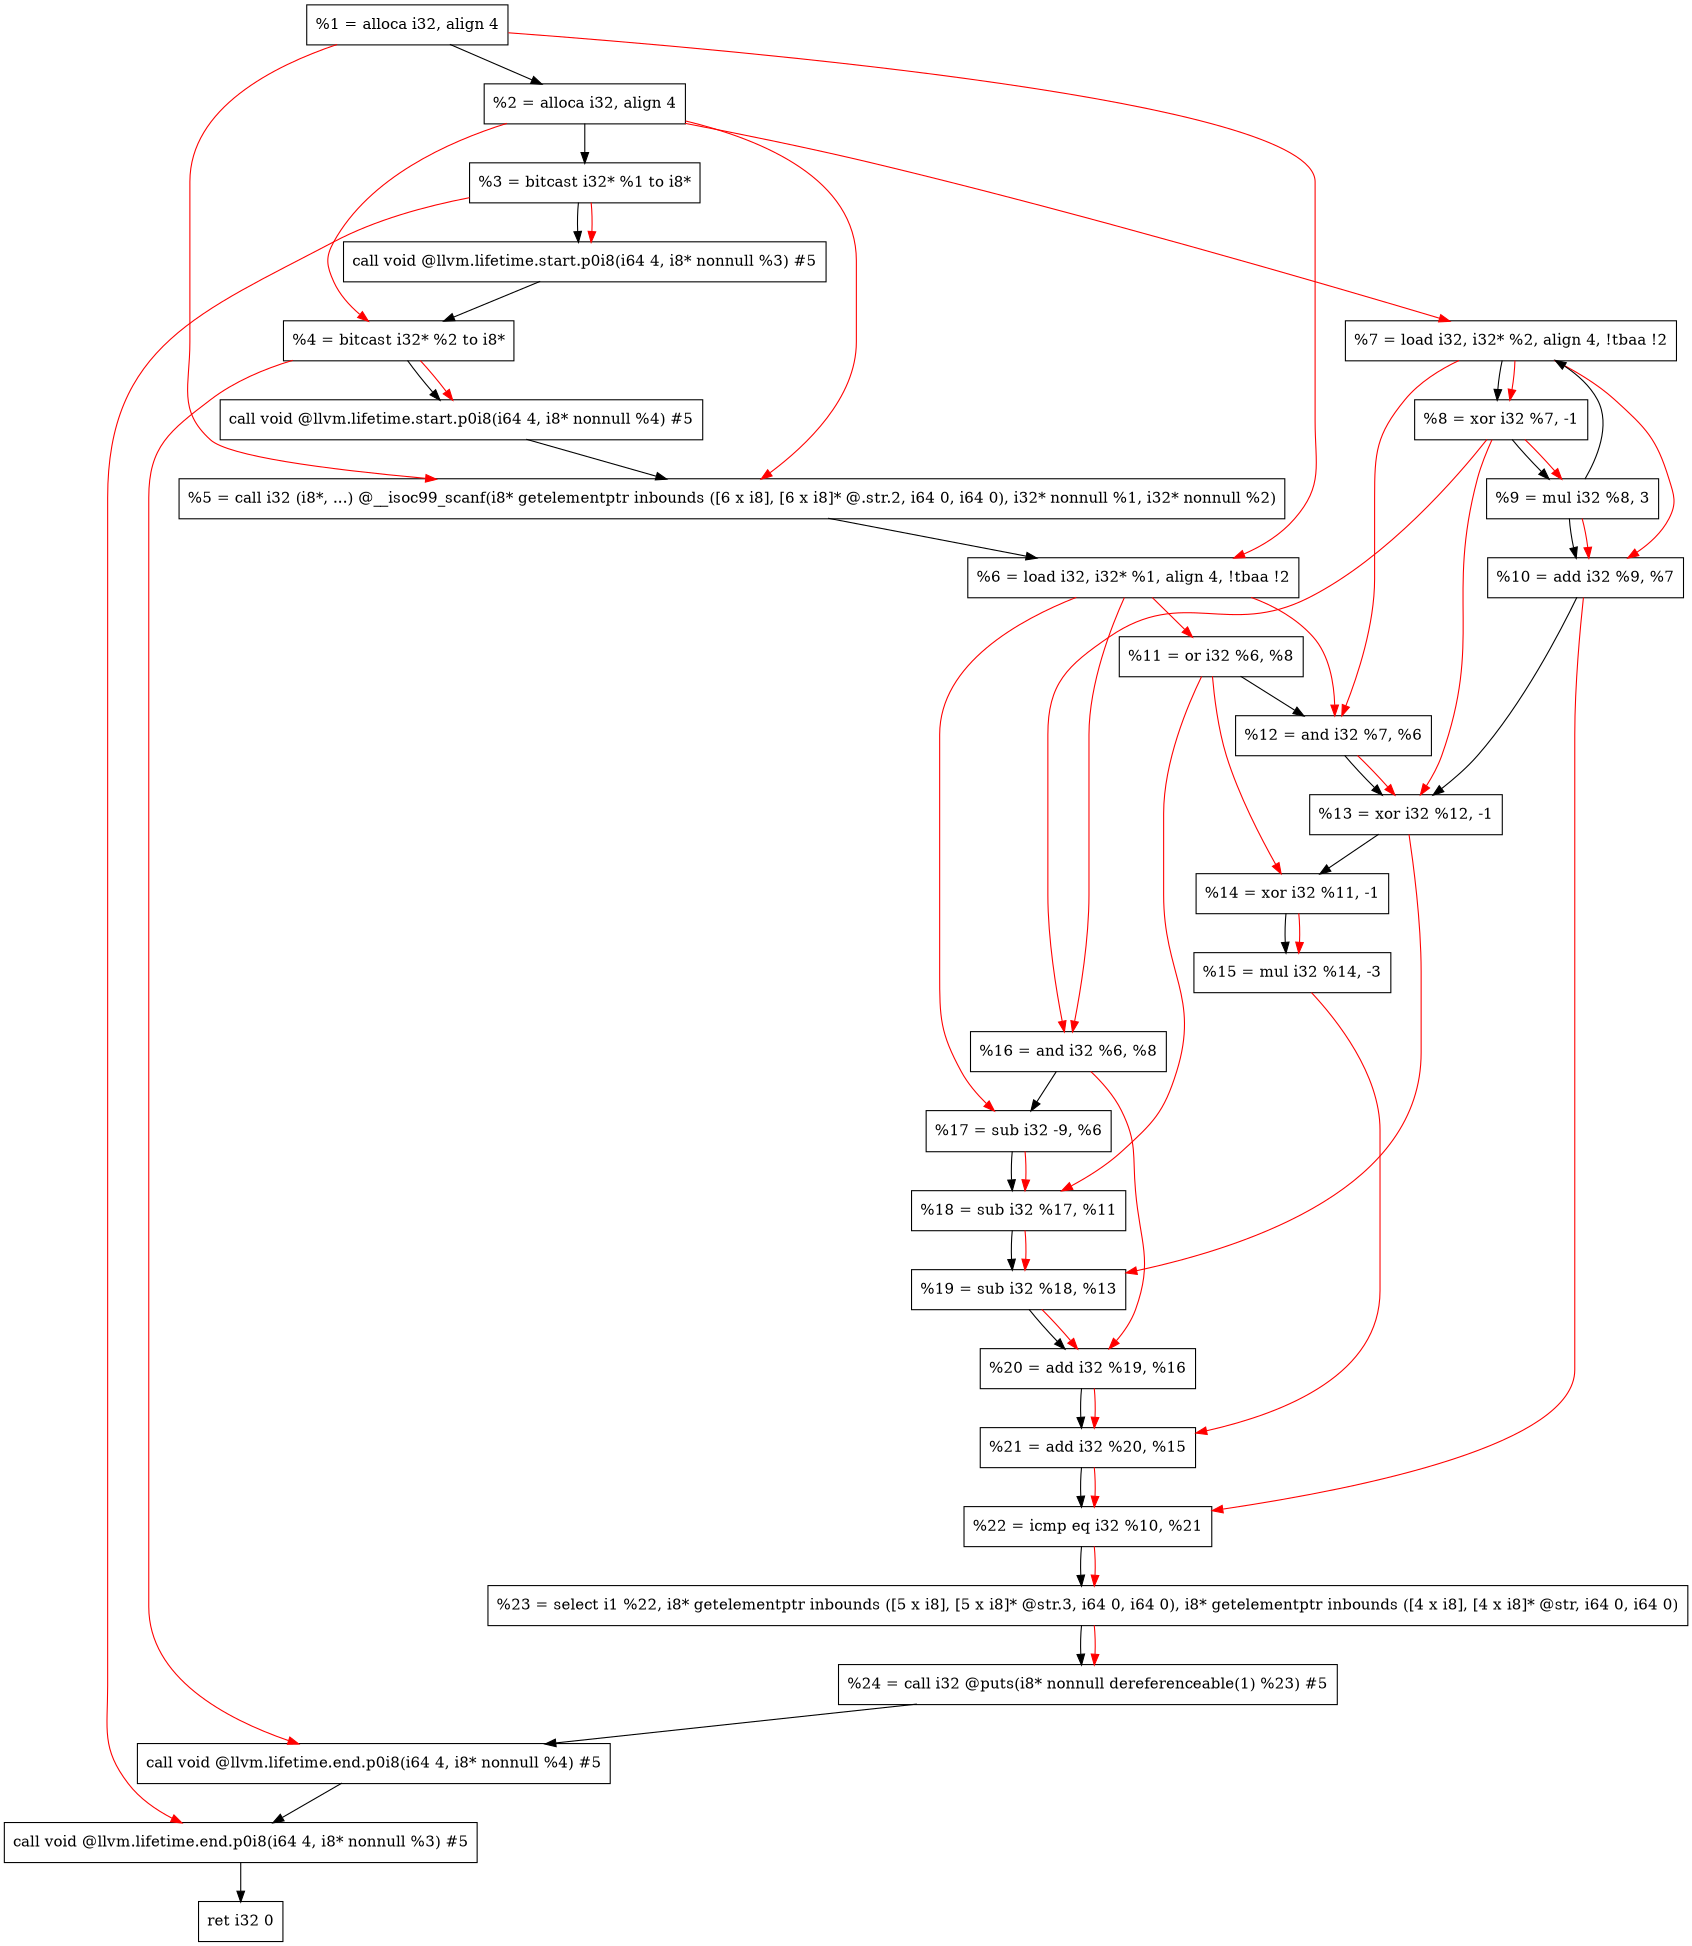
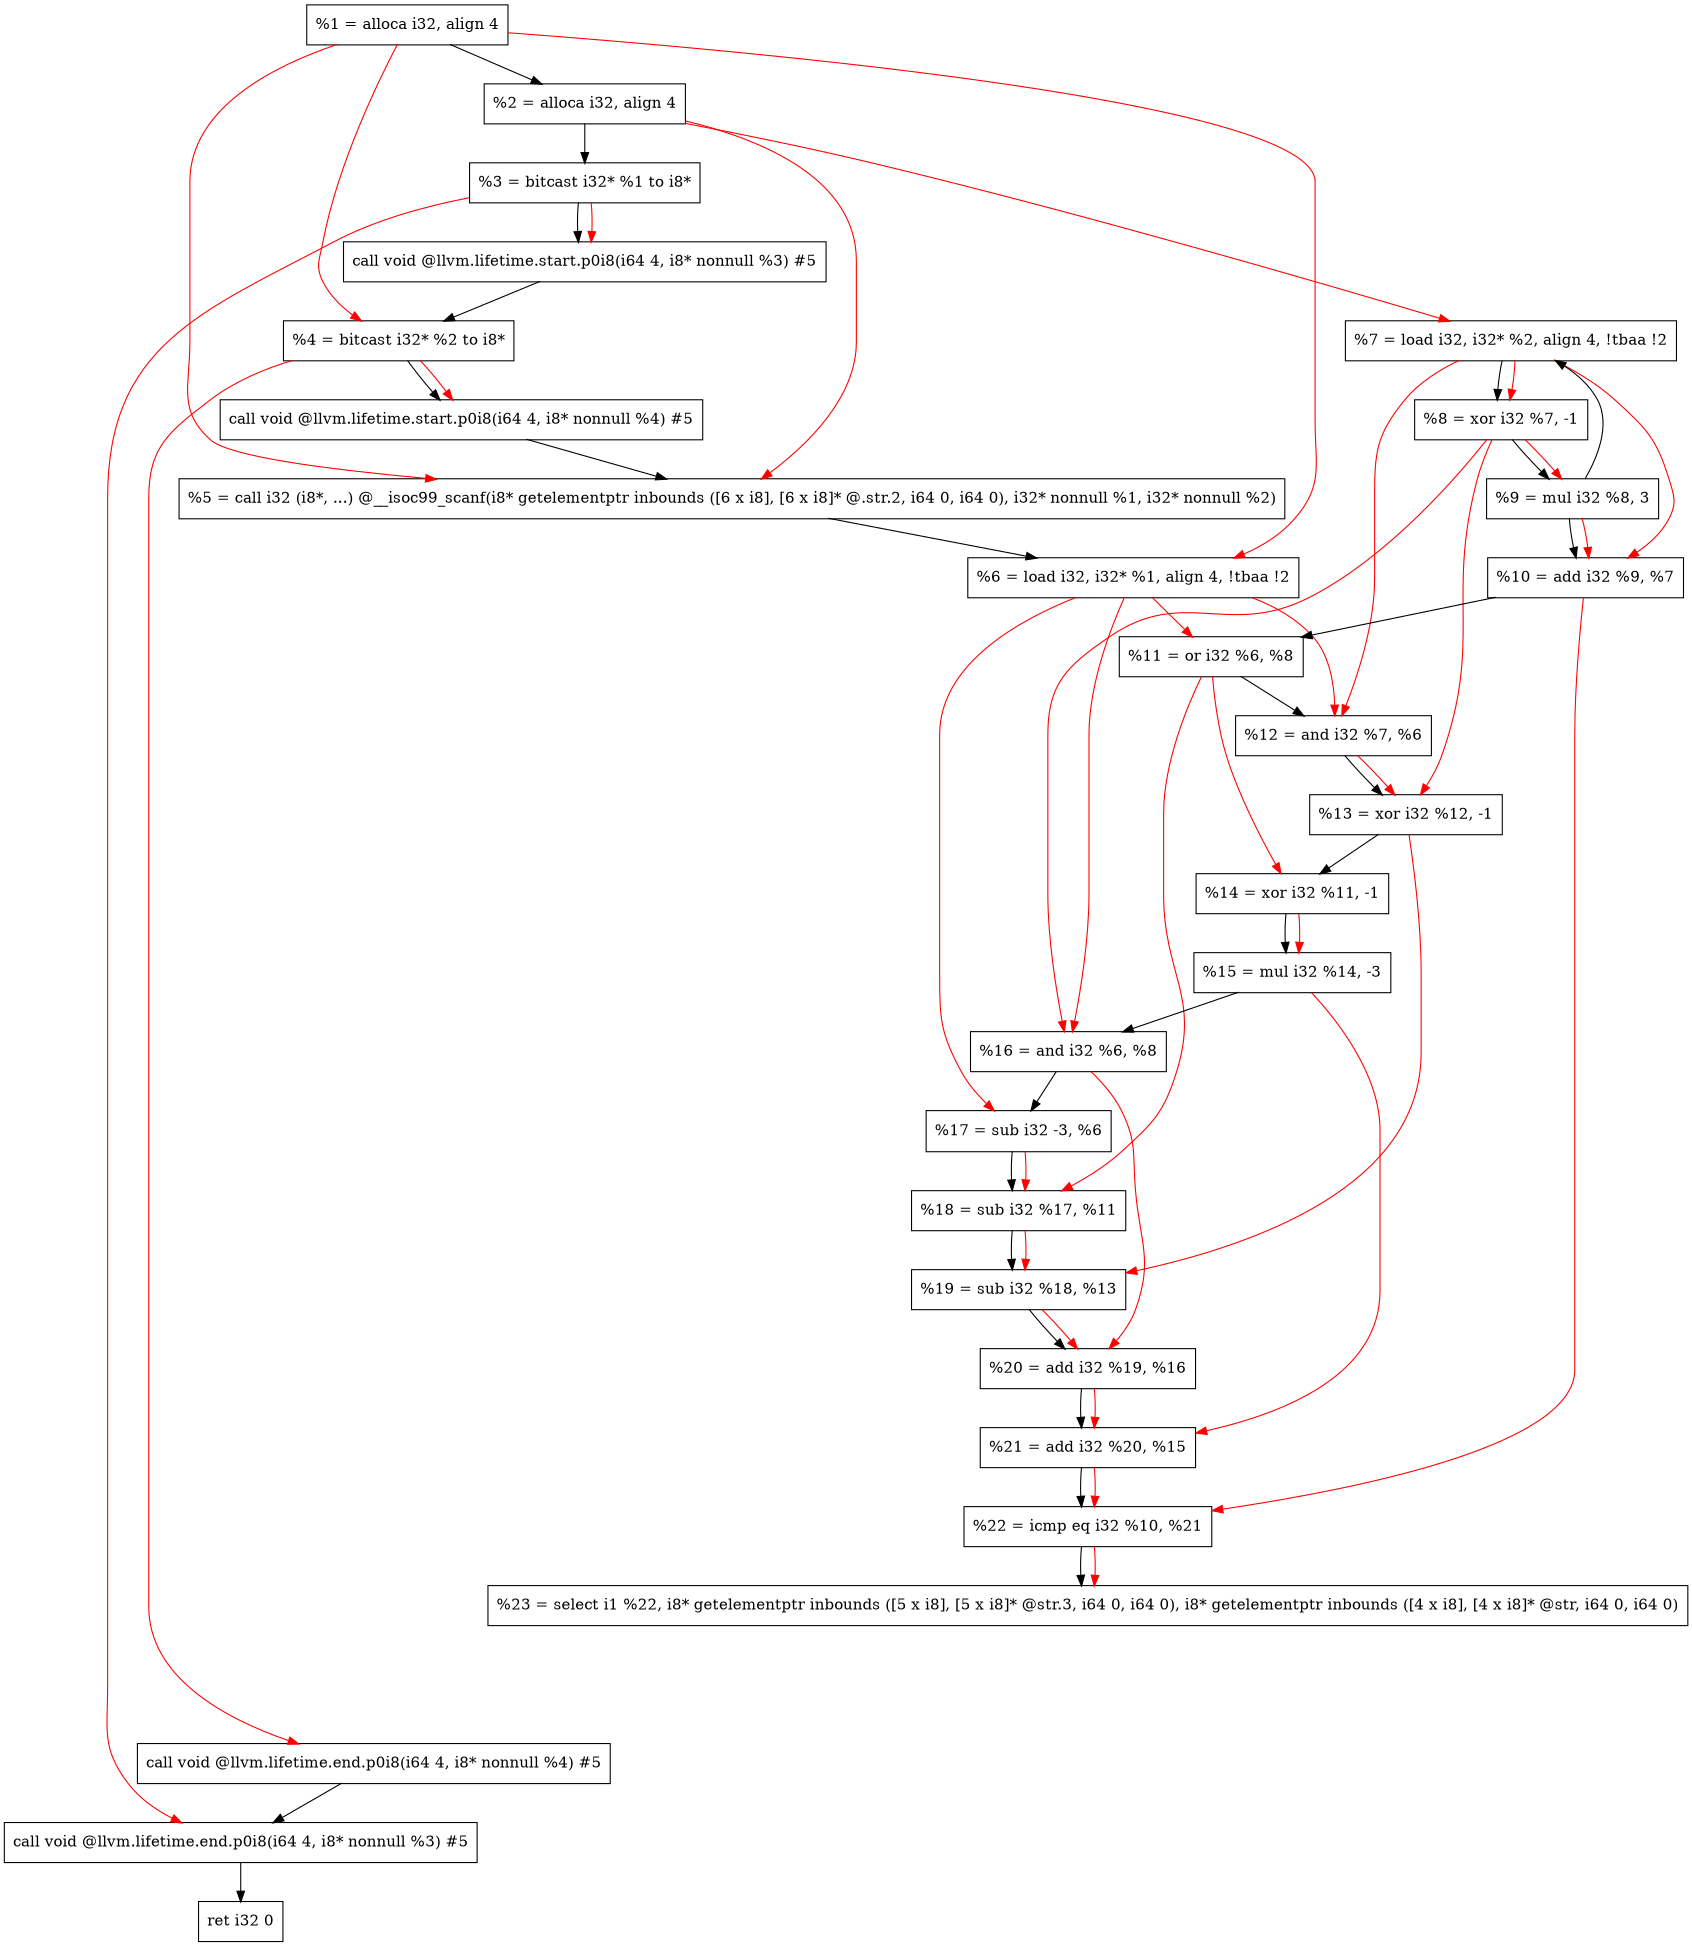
(376, 192) -> (339, 181)
(1519, 700) -> (1404, 616)
none -> (1191, 1008)
(1019, 1131) -> (1019, 1131)
(1088, 1685) -> none
